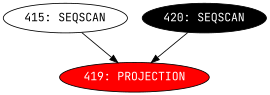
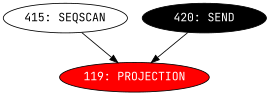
(204, 18) -> (204, 18)
(134, 77) -> (134, 77)
